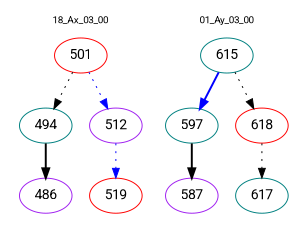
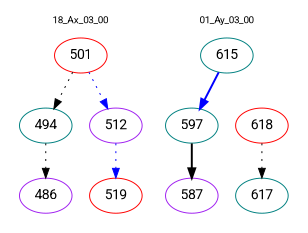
(242, 86) -> none
(46, 156) -> (46, 156)
